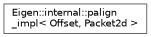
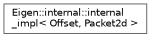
(75, 19) -> (75, 19)
